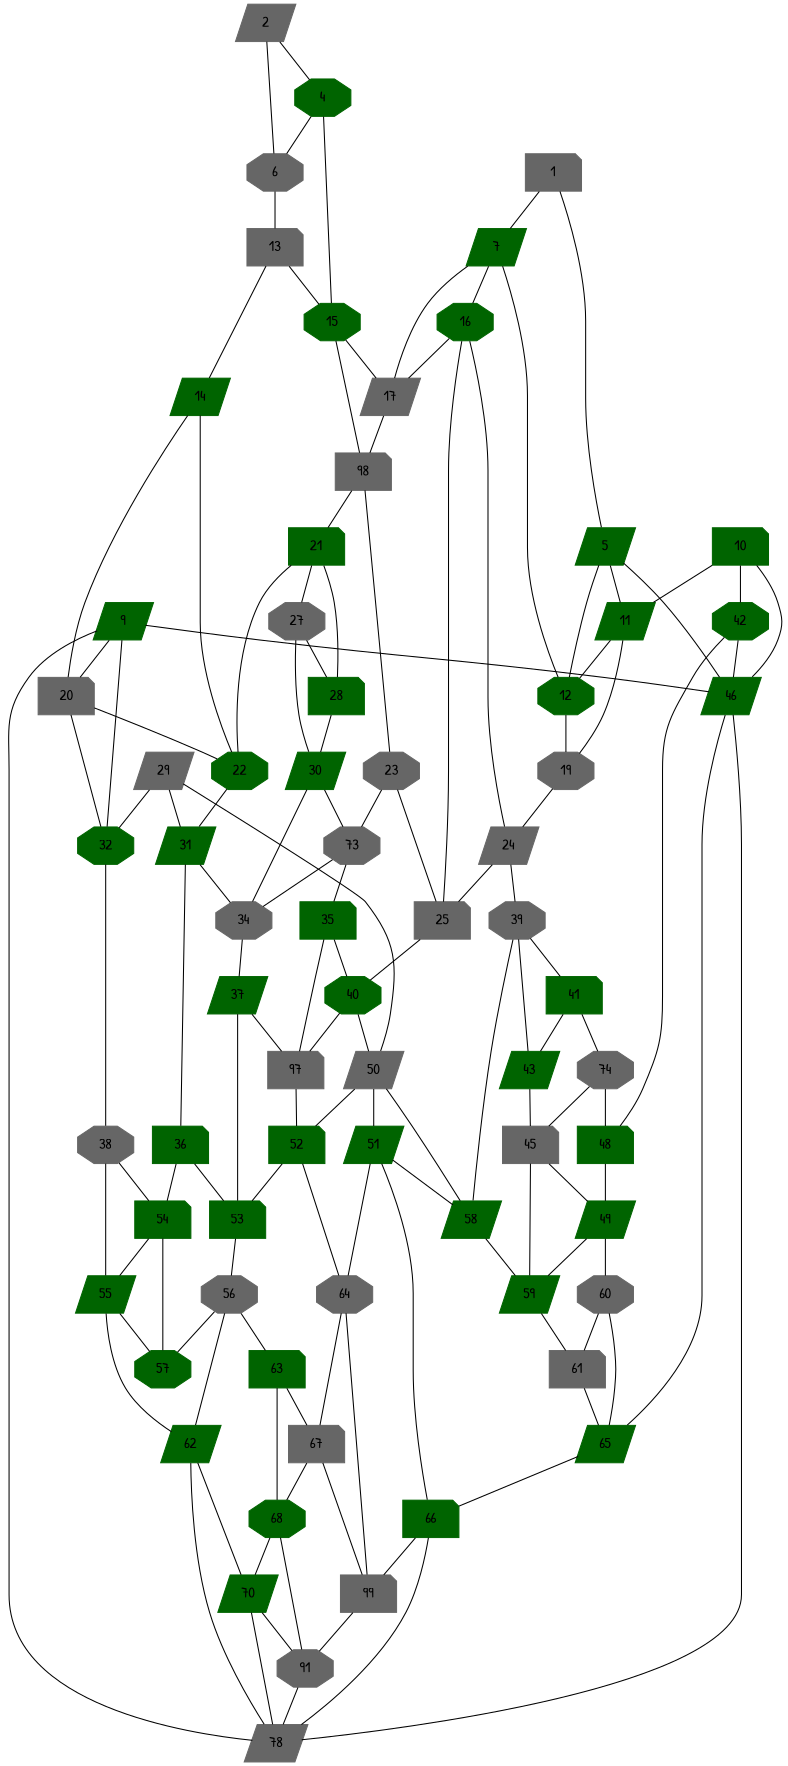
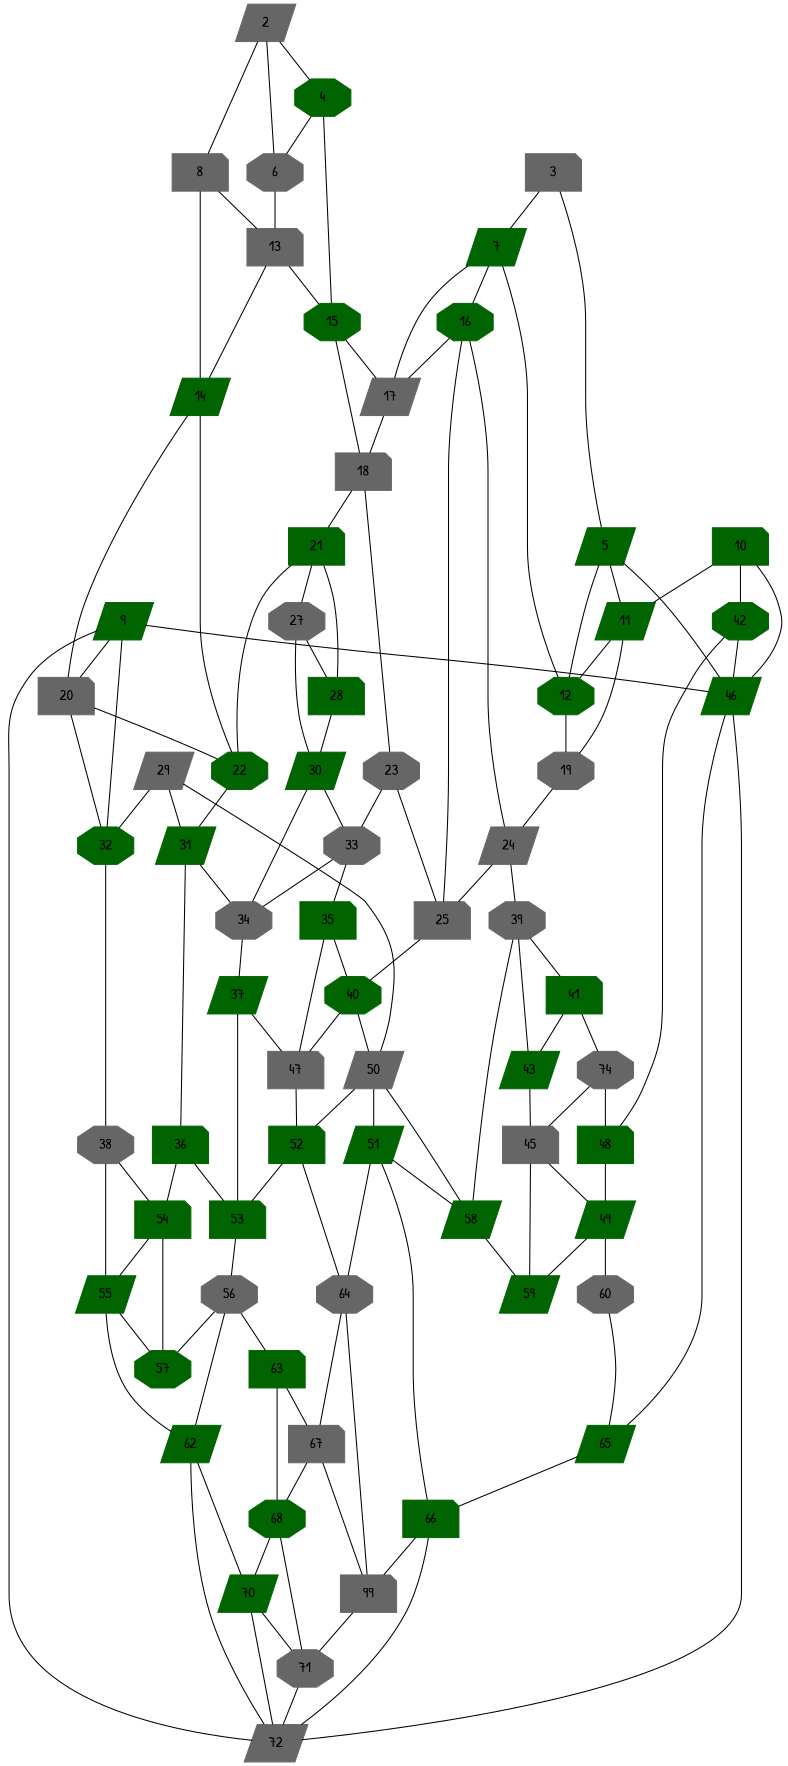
none -> (200, 172)
(553, 172) -> (553, 172)
(363, 472) -> (363, 472)
(352, 846) -> (352, 846)
(296, 1070) -> (296, 1070)
(577, 1369) -> none
(305, 1668) -> (305, 1668)
(276, 1743) -> (276, 1743)
